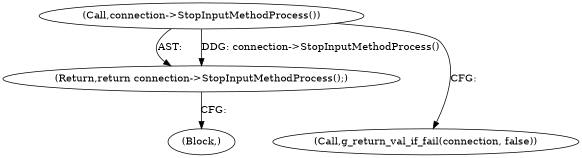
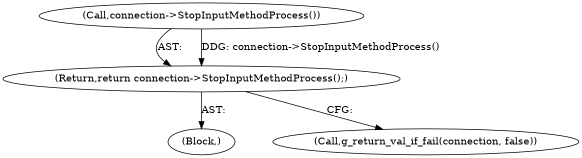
(430, 37) -> (310, 109)
(215, 110) -> (215, 110)
